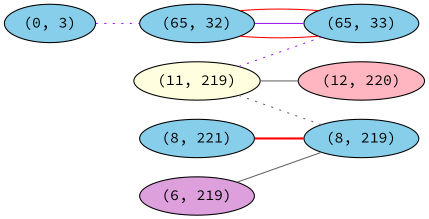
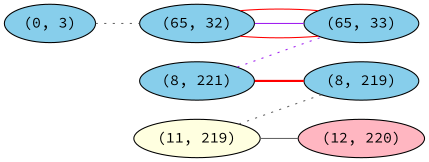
(118, 23) -> (118, 23)
(280, 52) -> (279, 52)
(197, 196) -> none
